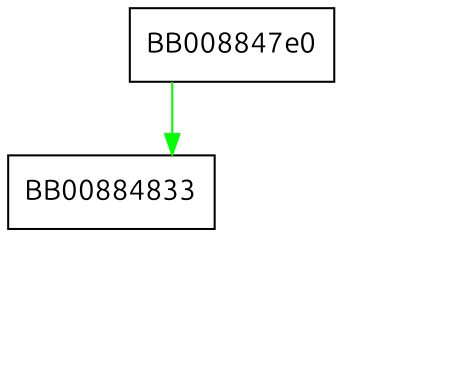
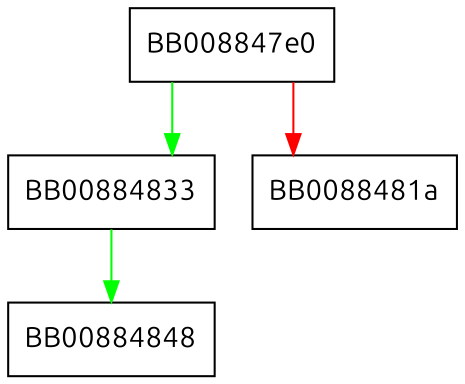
none -> (355, 192)
none -> (111, 339)
